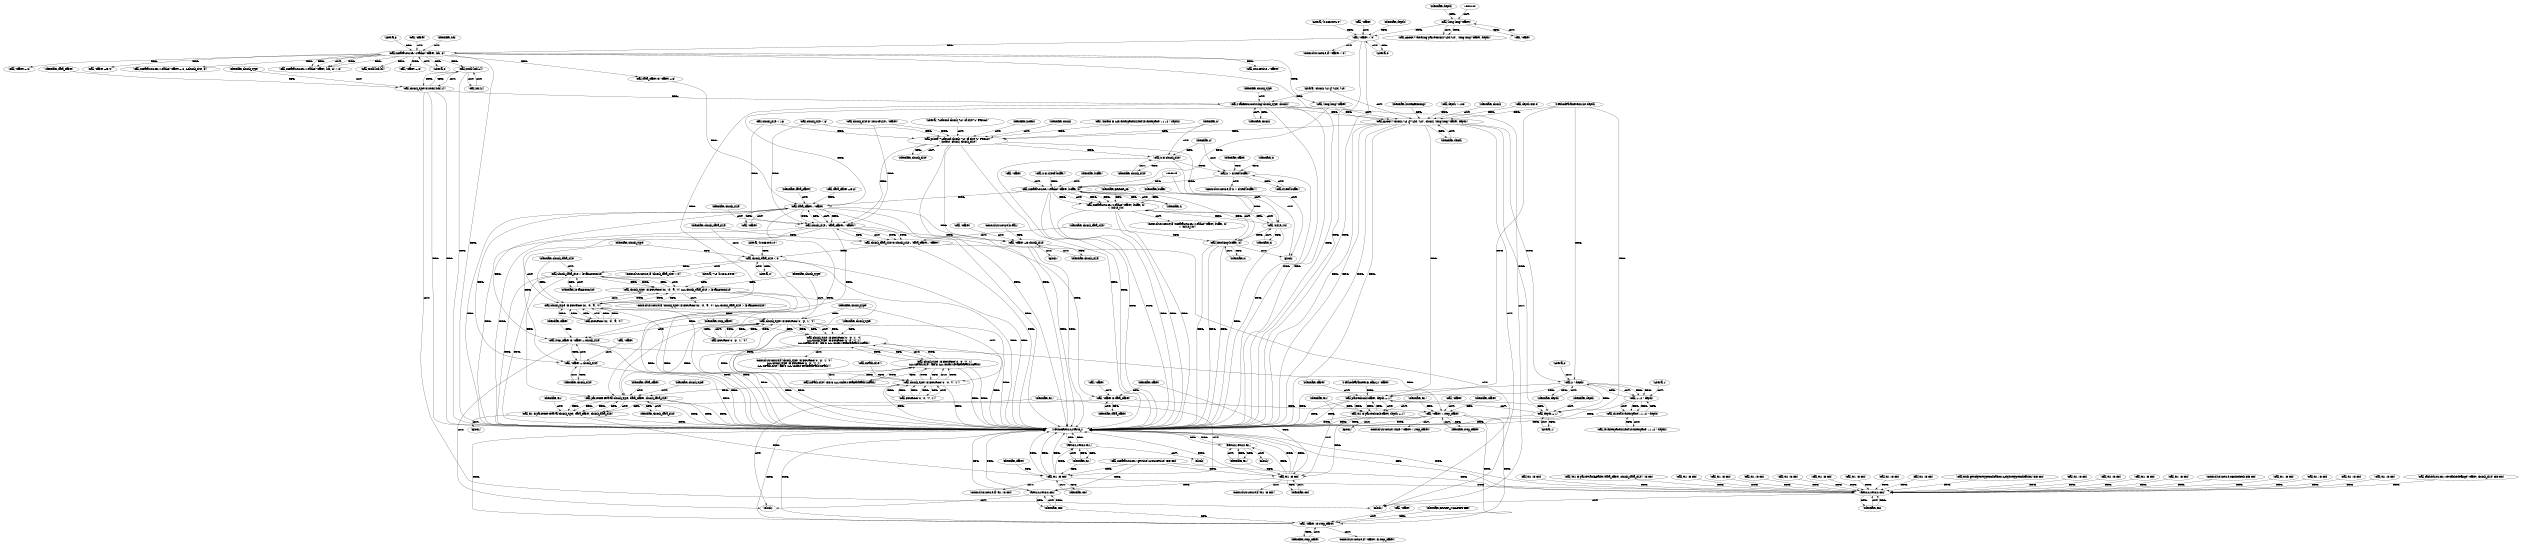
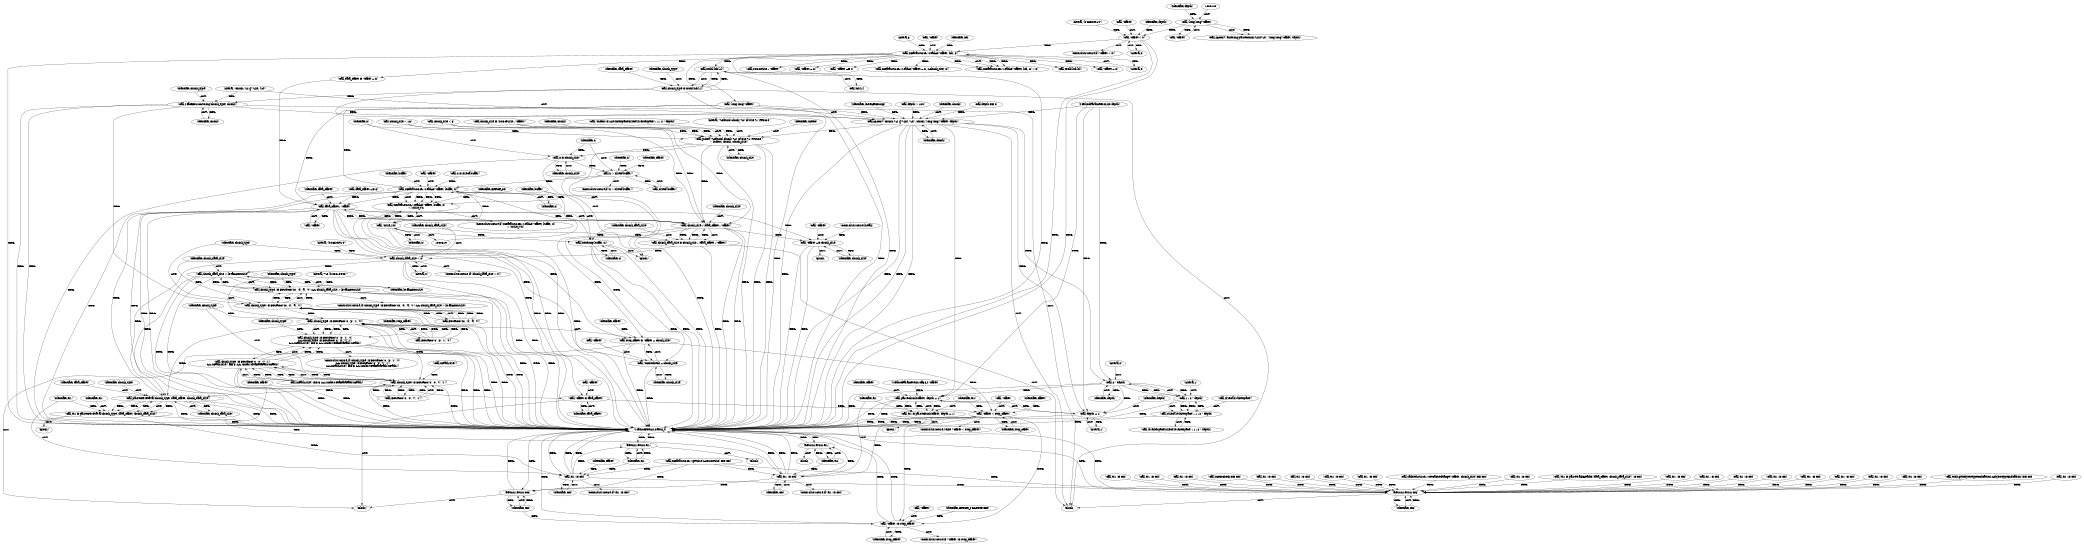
(437, 46) -> (950, 46)
(472, 79) -> (860, 79)
(1249, 197) -> (421, 234)
(581, 364) -> (658, 364)
none -> (1235, 398)
(2231, 477) -> (1225, 477)
